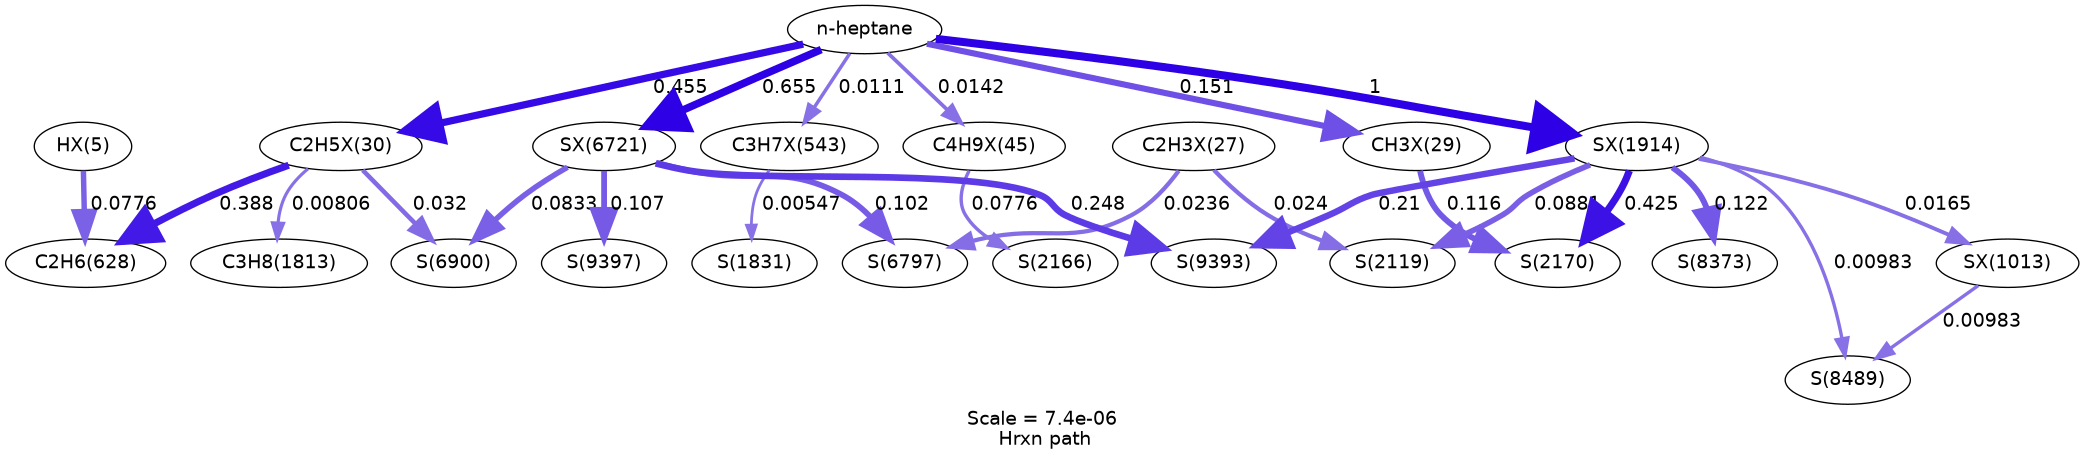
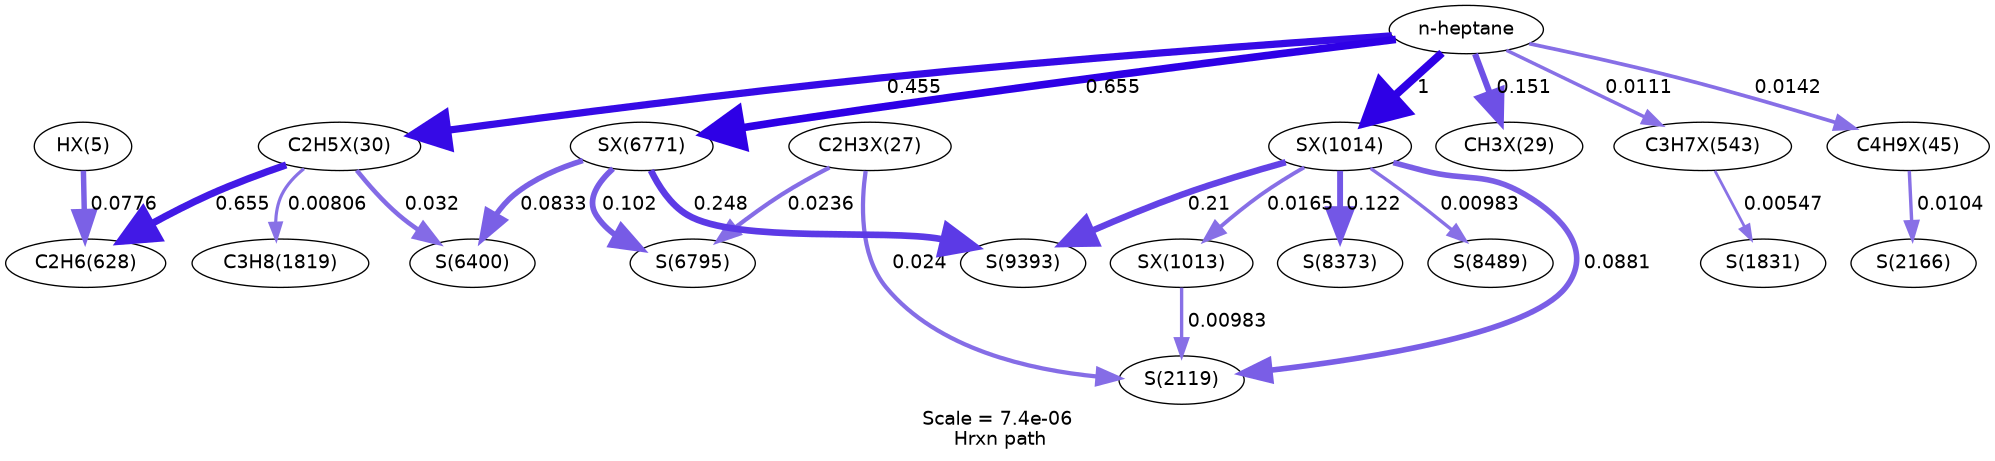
(604, 146) -> (642, 146)
(1637, 146) -> (1340, 146)
(244, 205) -> (240, 205)
(1002, 205) -> (1948, 205)
(279, 263) -> (280, 263)
(454, 263) -> (472, 263)
(604, 263) -> none
(905, 263) -> (693, 263)
(1558, 263) -> none
(1934, 317) -> (1182, 313)
